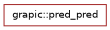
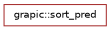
(55, 15) -> (55, 15)
